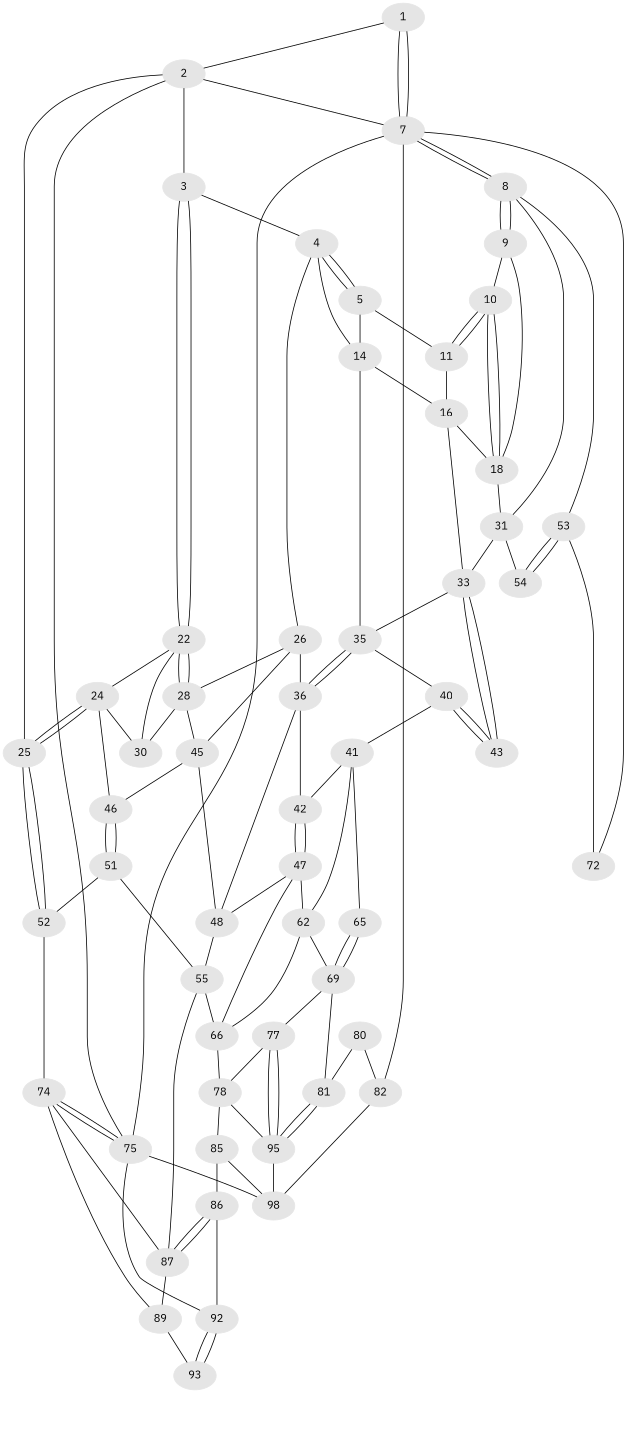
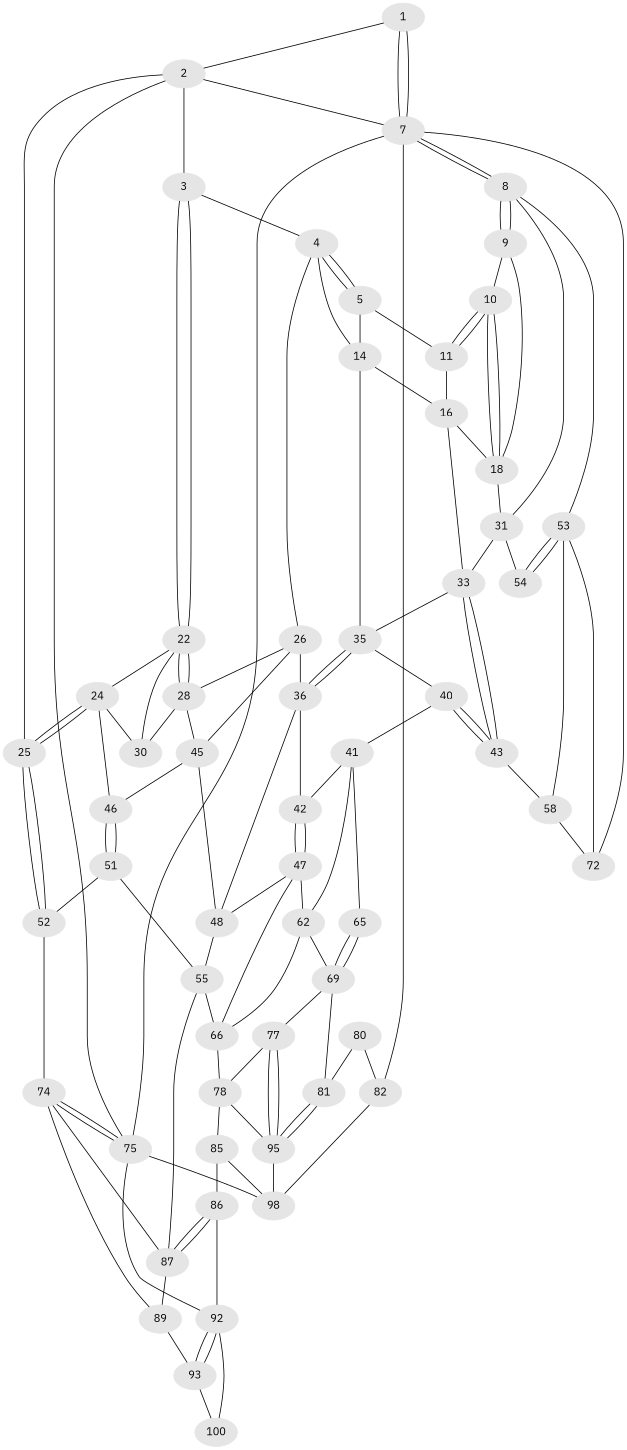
none -> (550, 810)
none -> (216, 1432)
